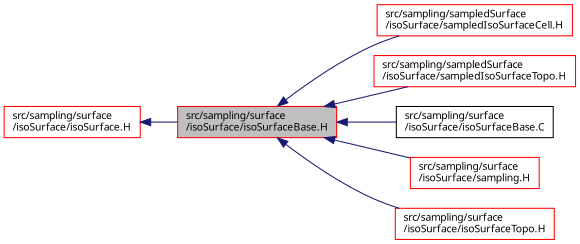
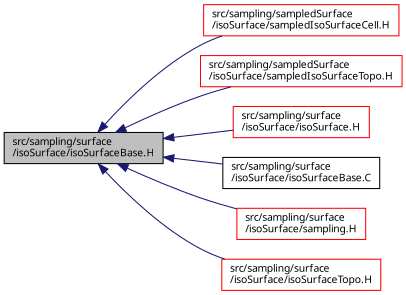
(164, 122) -> (204, 134)
(257, 122) -> (84, 148)
